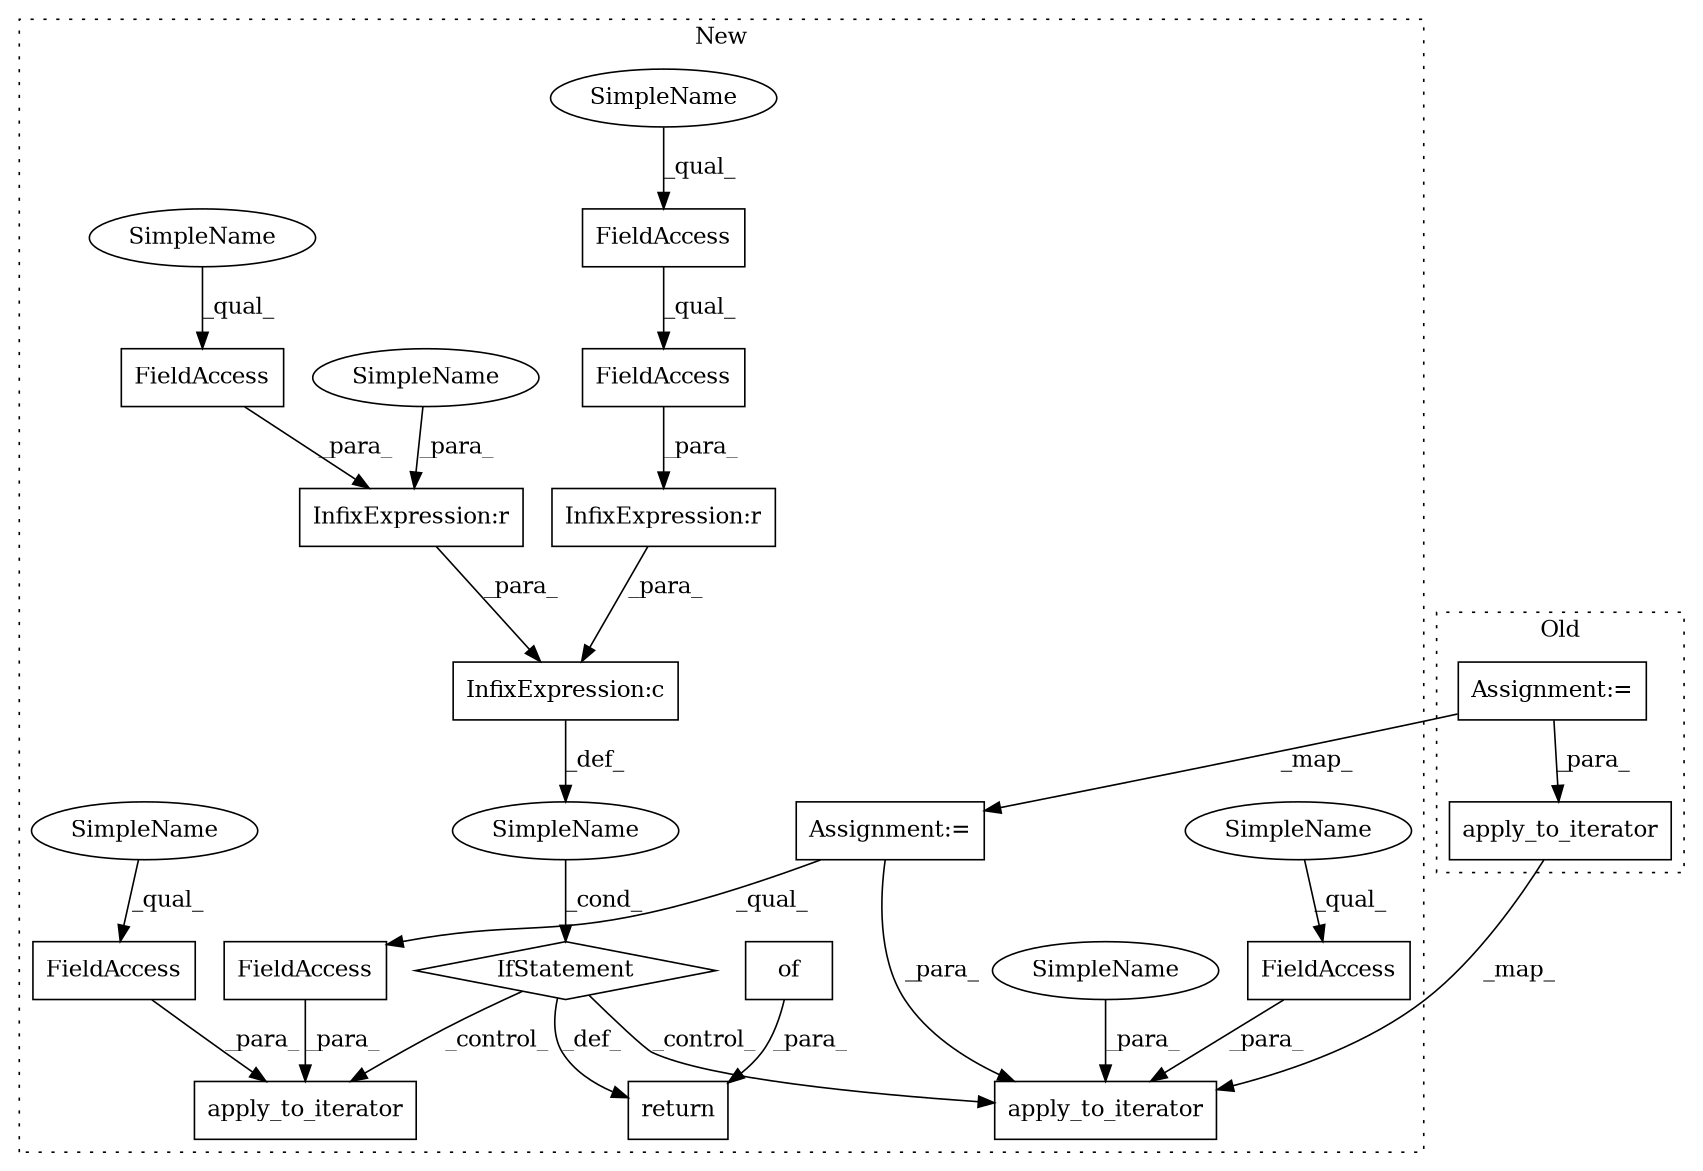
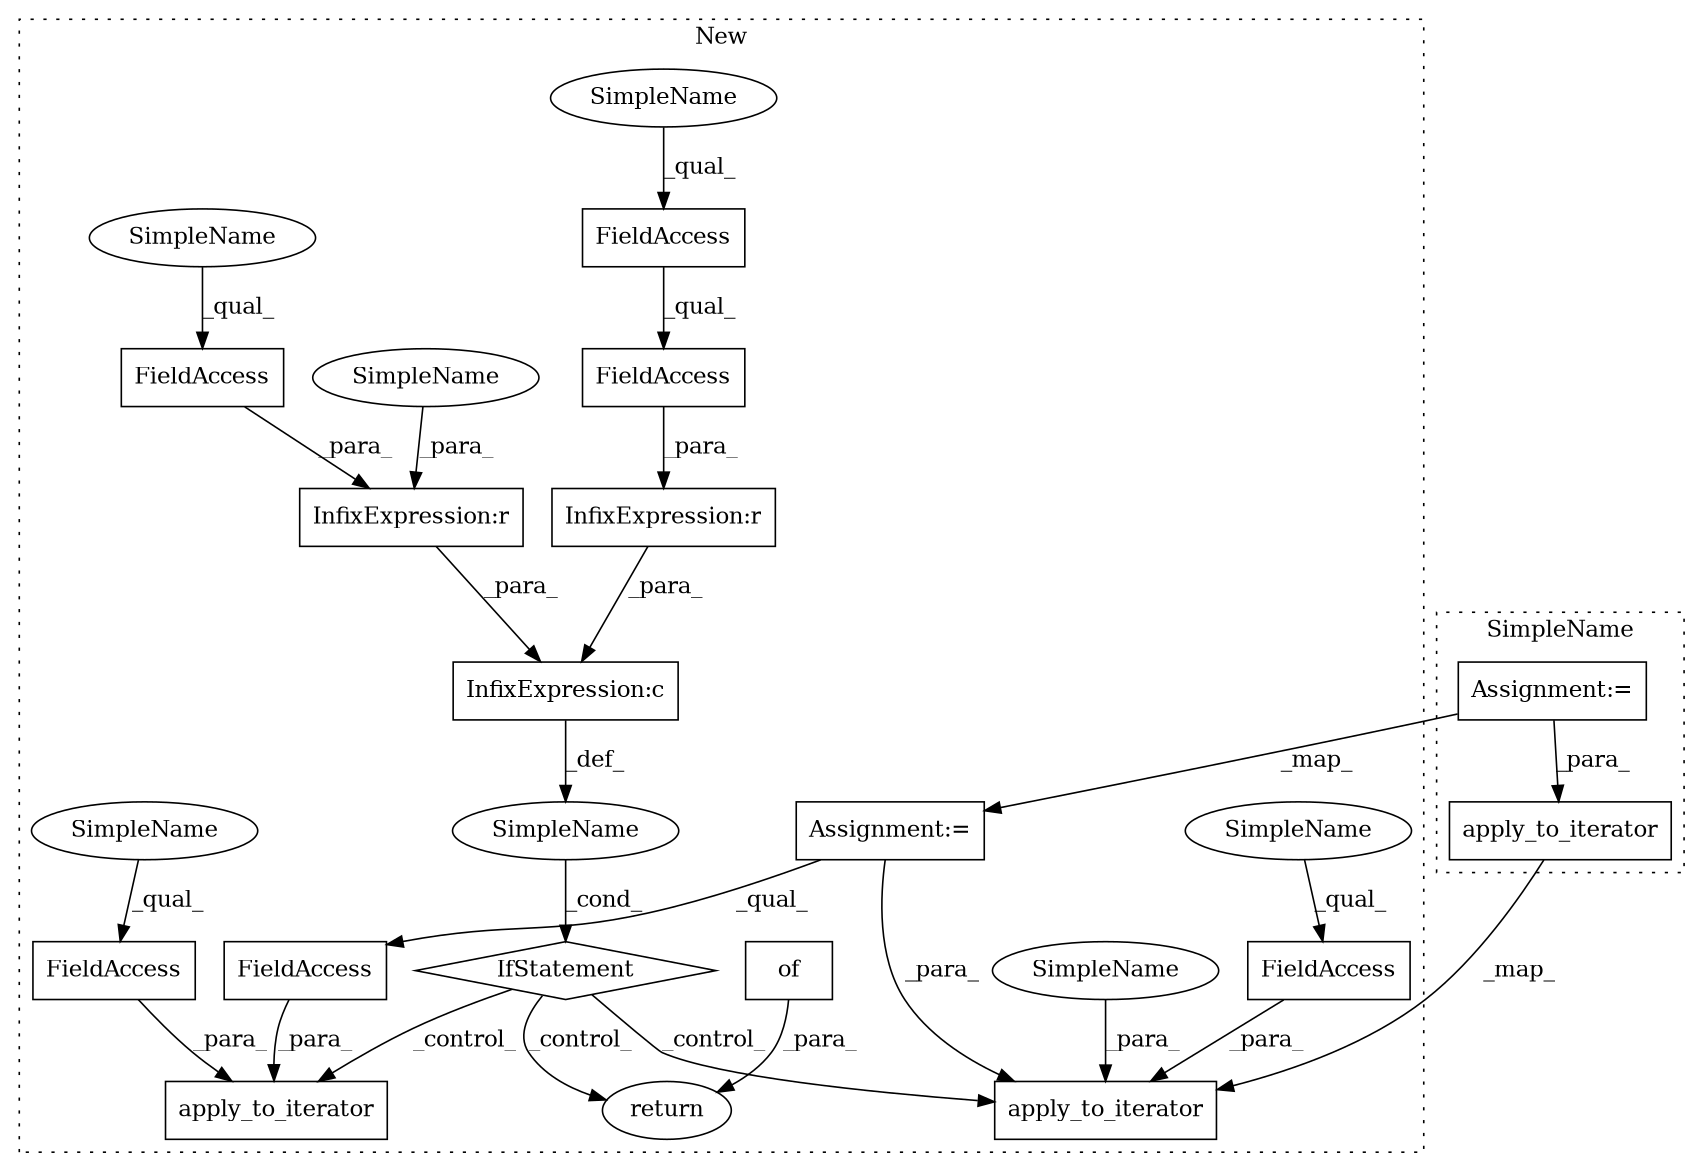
(1560, 631) -> (1560, 631)
(592, 1040) -> (580, 1040)
(678, 1110) -> (667, 1110)
